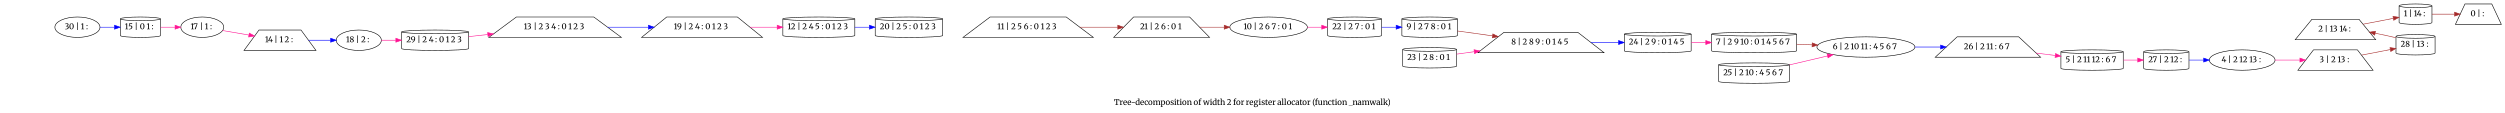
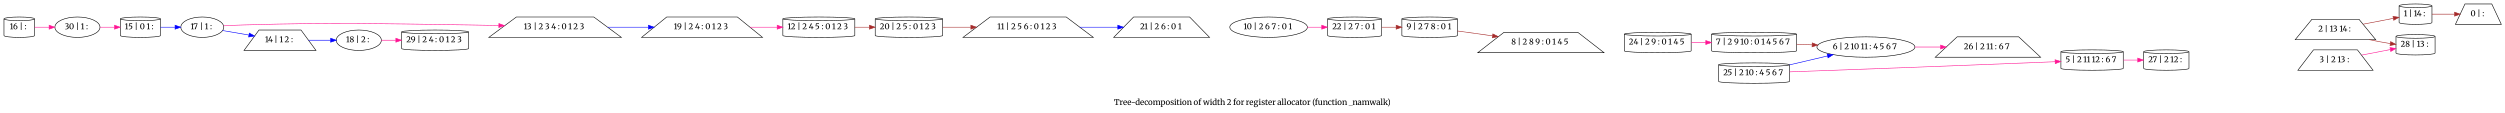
none -> (19, 27)
(107, 27) -> (107, 27)
(168, 27) -> (168, 27)
(862, 27) -> (862, 27)
none -> (957, 27)
(1099, 27) -> (1099, 27)
(1212, 27) -> none
(1389, 27) -> (1389, 27)
(236, 33) -> (236, 33)
(2386, 35) -> (2380, 42)
(478, 36) -> (361, 23)
(1605, 42) -> none
(1928, 47) -> (1928, 47)
(2376, 52) -> (2376, 52)
(2046, 54) -> (1922, 67)
(1430, 58) -> none
(1809, 60) -> (1809, 60)
(2242, 60) -> none
